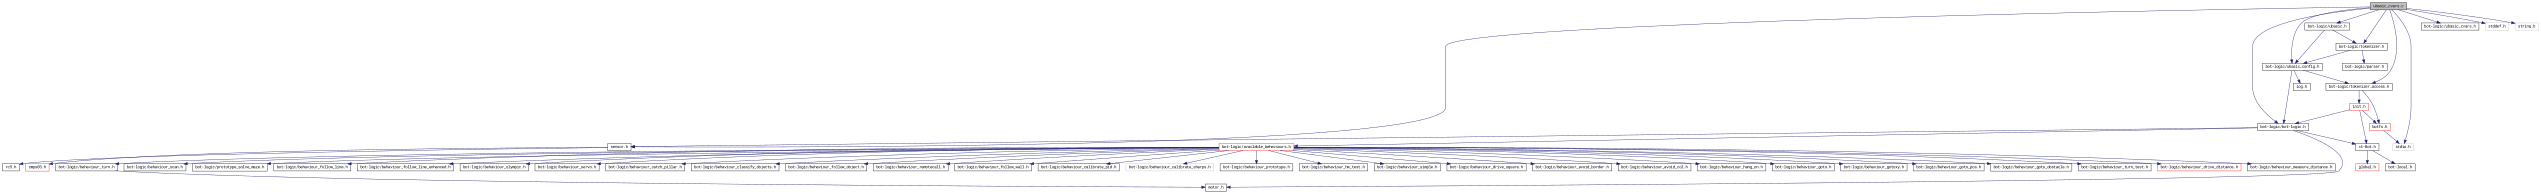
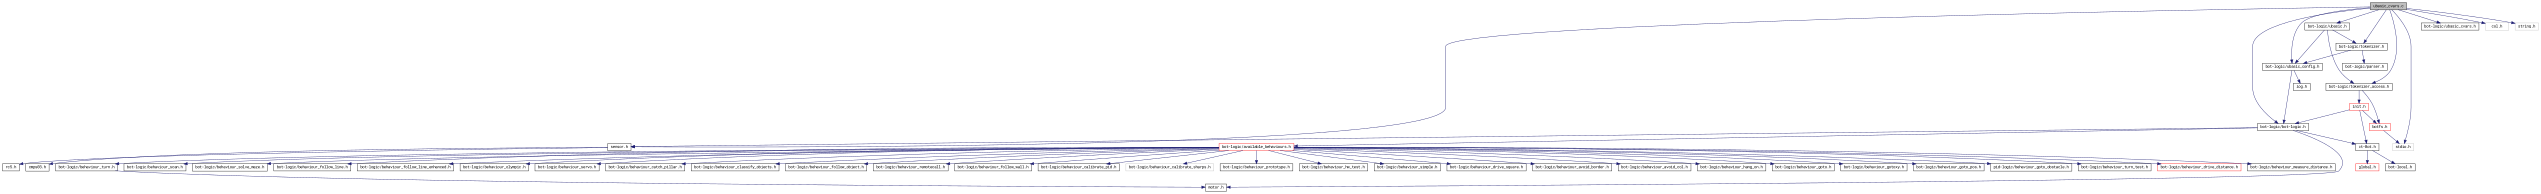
(2497, 27) -> (2497, 27)
(2324, 76) -> (2333, 59)
(37, 167) -> (37, 167)
(230, 167) -> (230, 167)
(2031, 167) -> (2031, 167)
